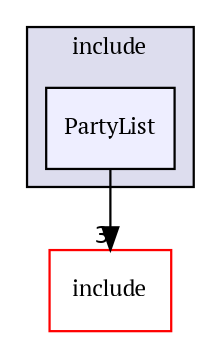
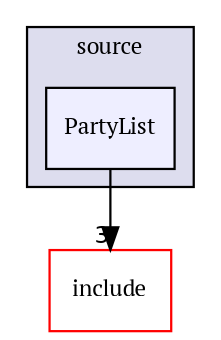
(110, 48) -> (110, 48)
